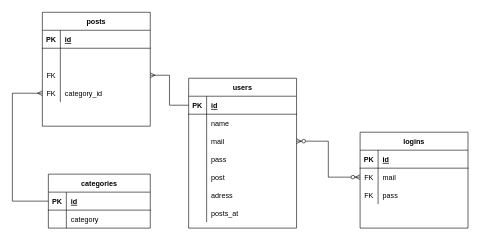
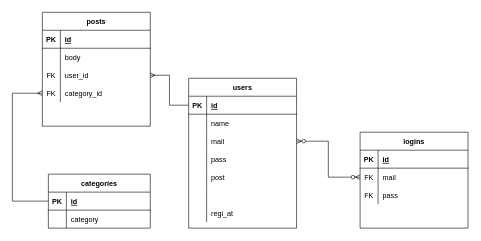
none -> (105, 57)
none -> (105, 75)
(252, 195) -> none
(227, 214) -> (224, 214)
